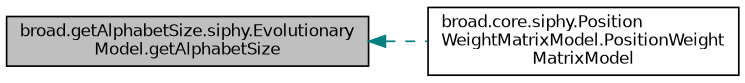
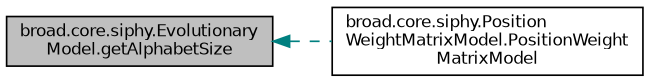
(188, 41) -> (140, 41)
